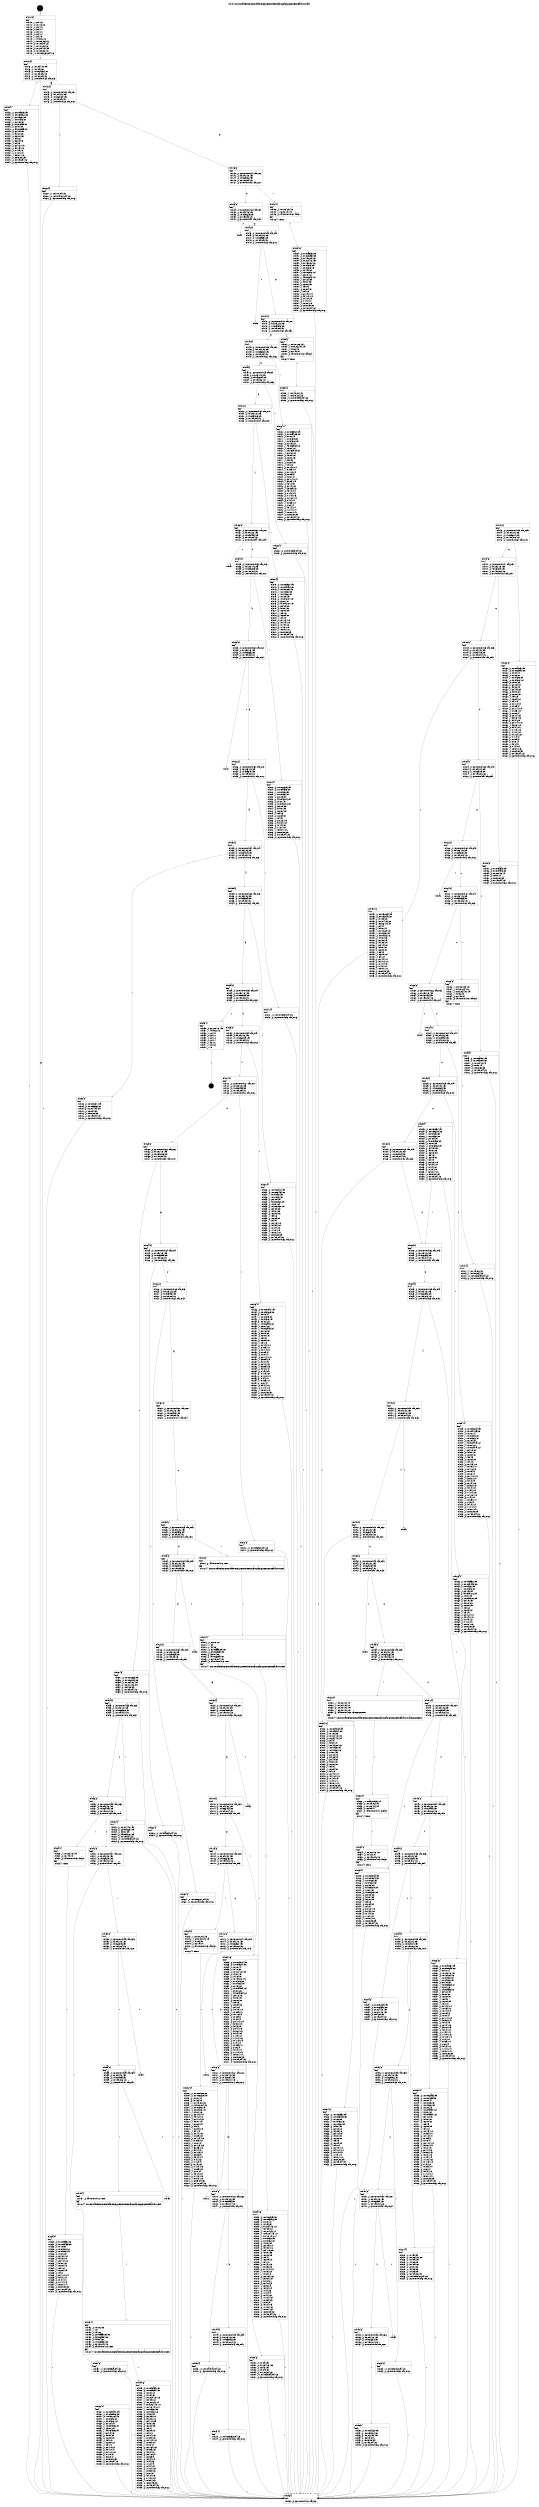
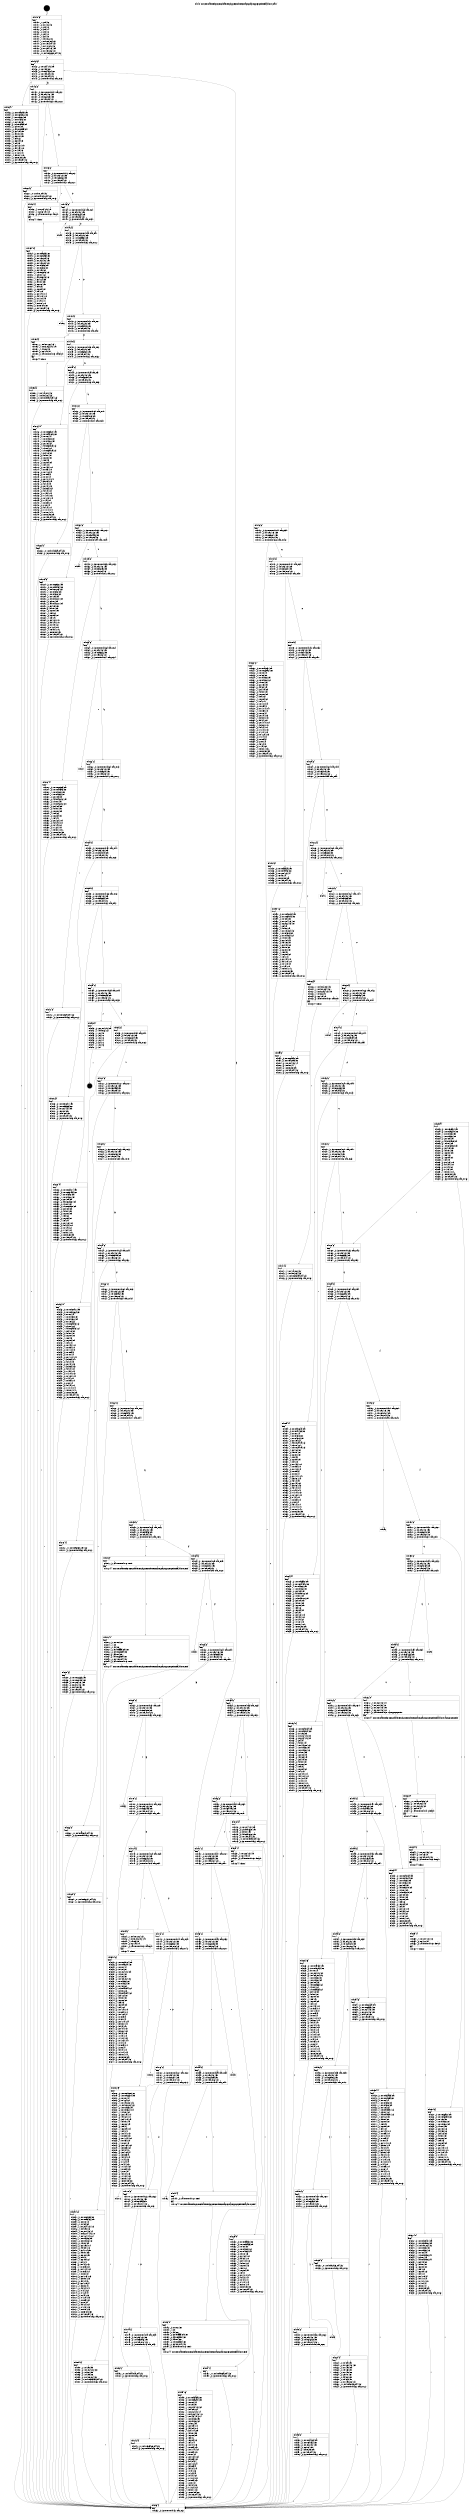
none -> (425, 1942)
